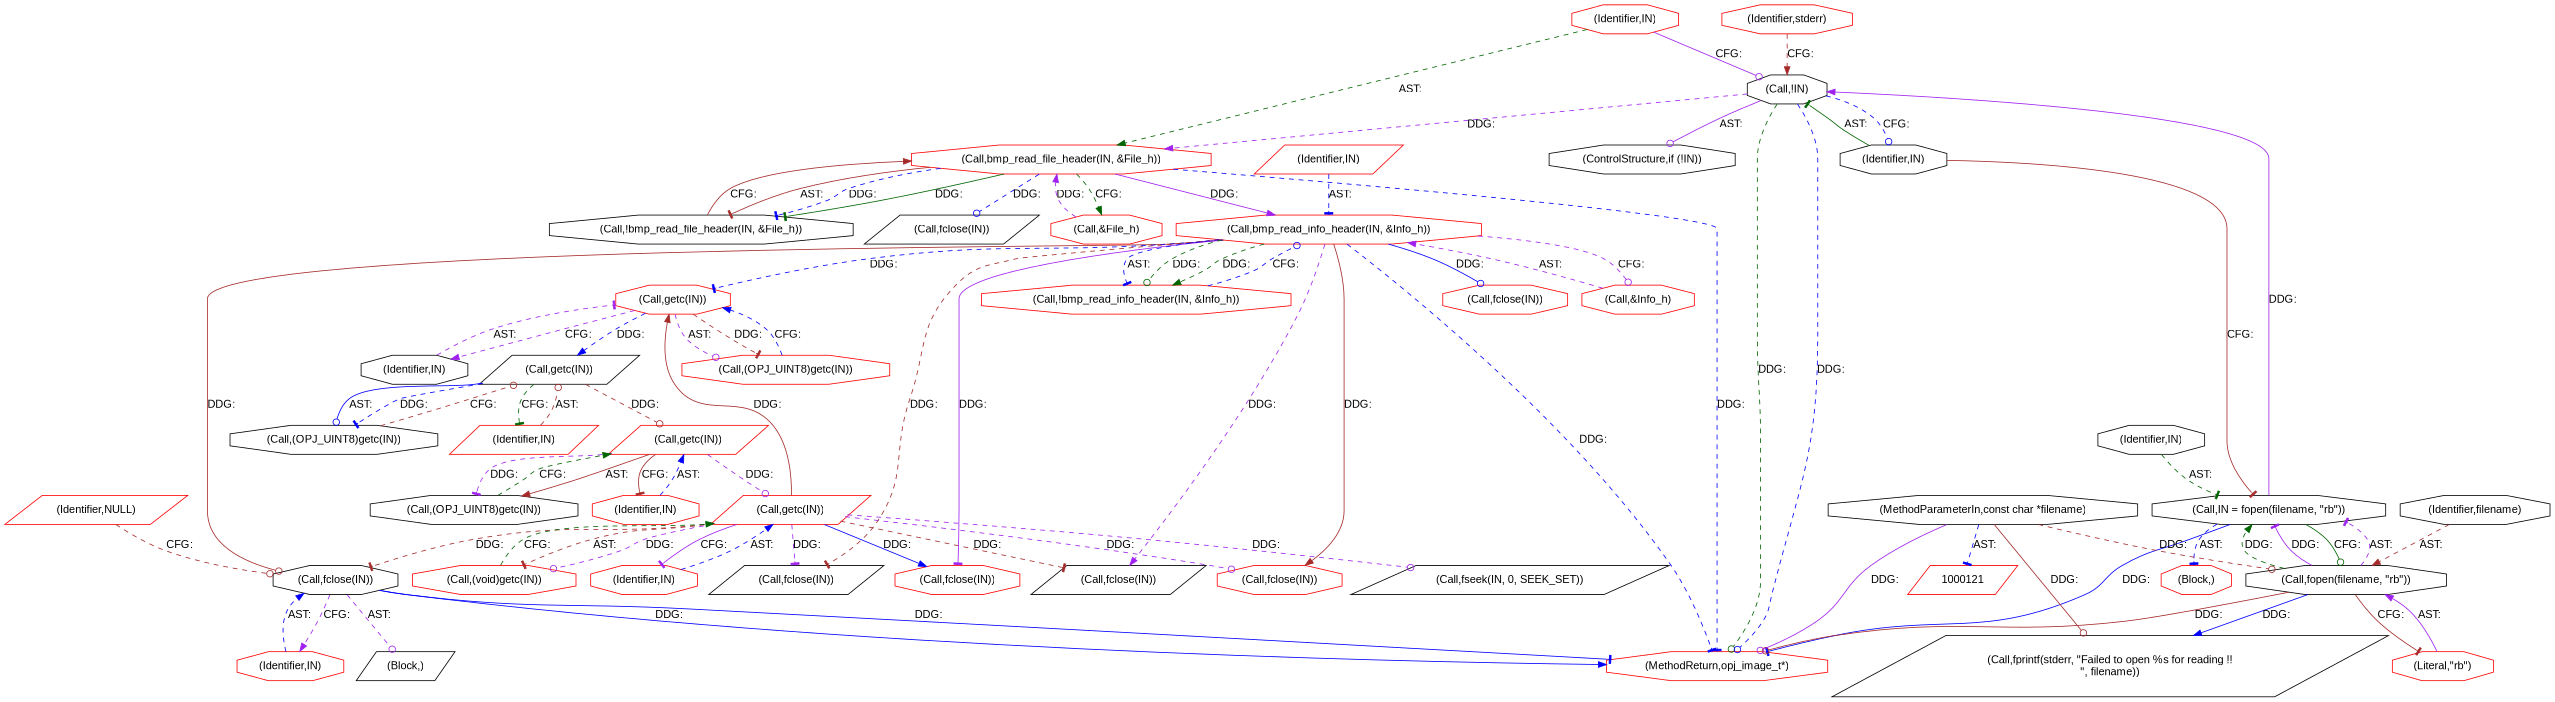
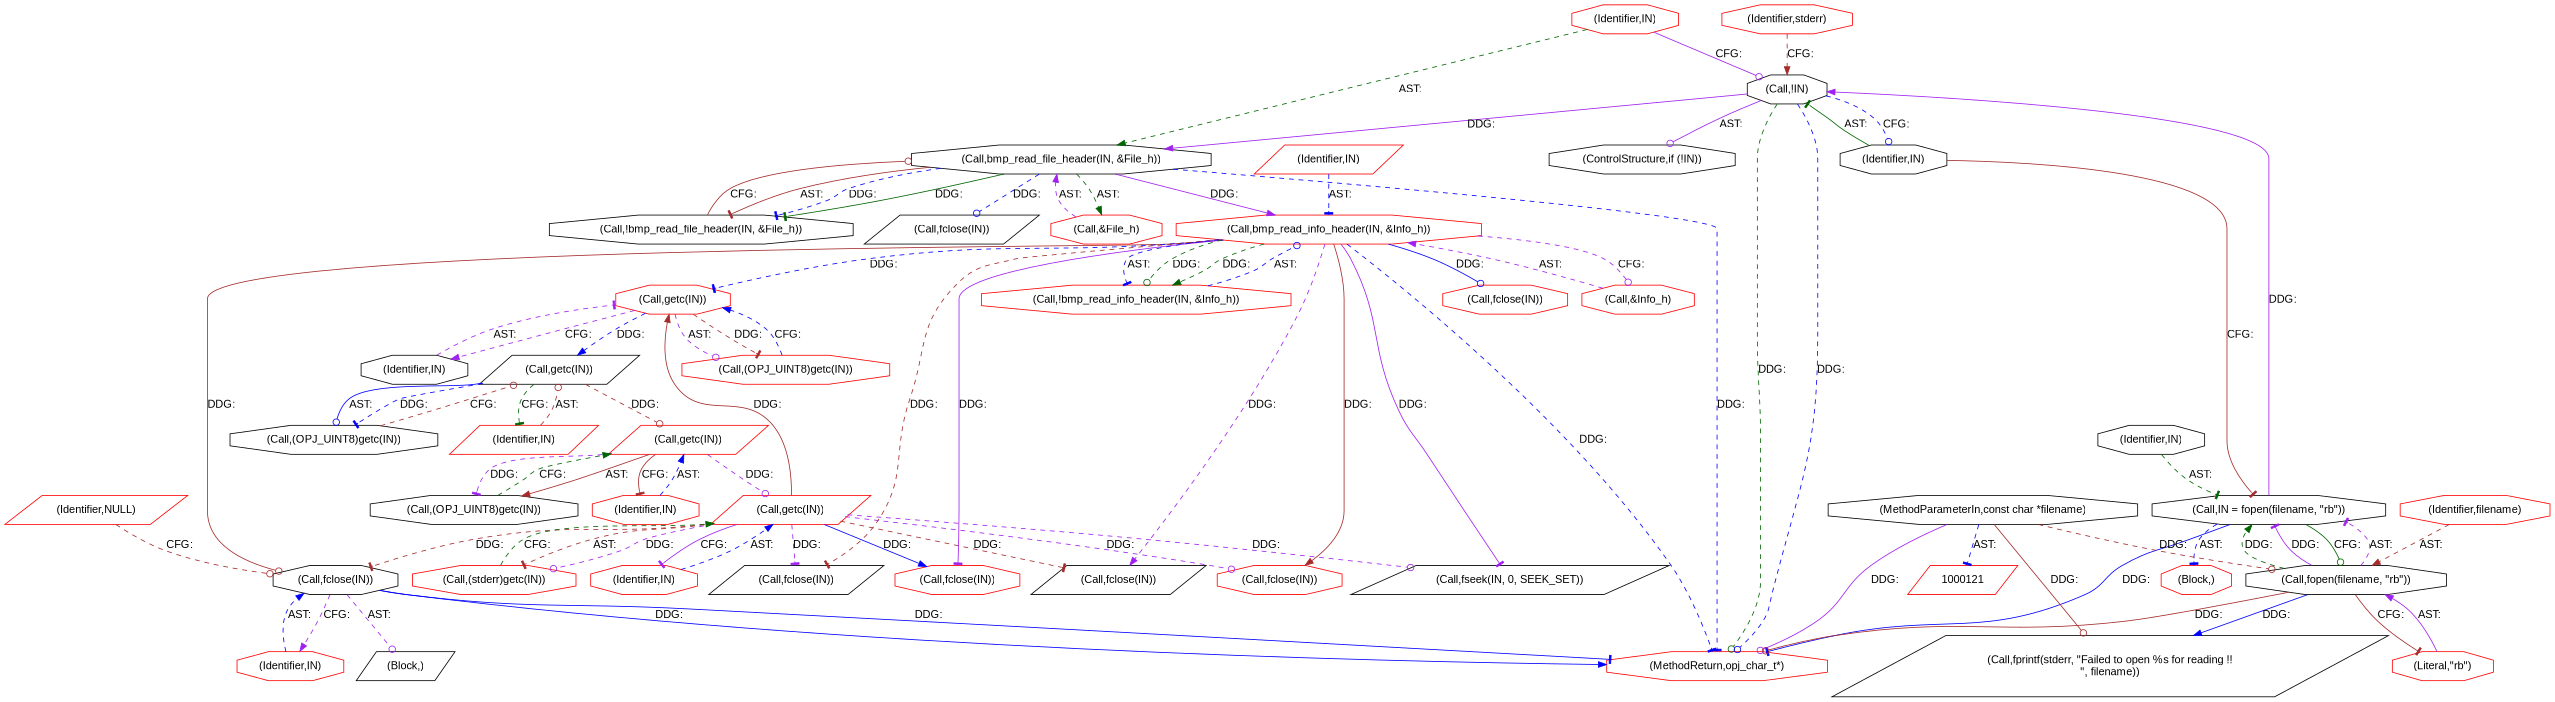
(1460, 121) -> (1460, 121)
(1061, 160) -> (1061, 160)
(799, 170) -> (799, 170)
(1072, 195) -> (1072, 195)
(1110, 195) -> (1110, 195)
(1287, 265) -> (1287, 265)
none -> (1400, 412)
(2475, 510) -> (2475, 510)
(494, 580) -> (494, 580)
(1717, 666) -> (1717, 666)
